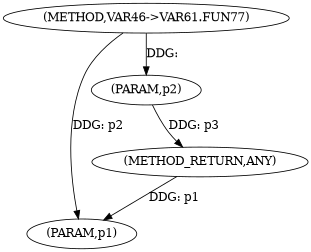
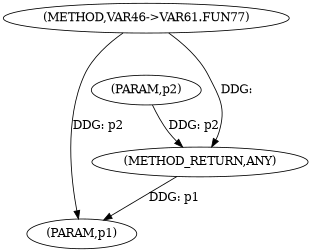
(146, 50) -> (211, 80)
(194, 126) -> (194, 126)
